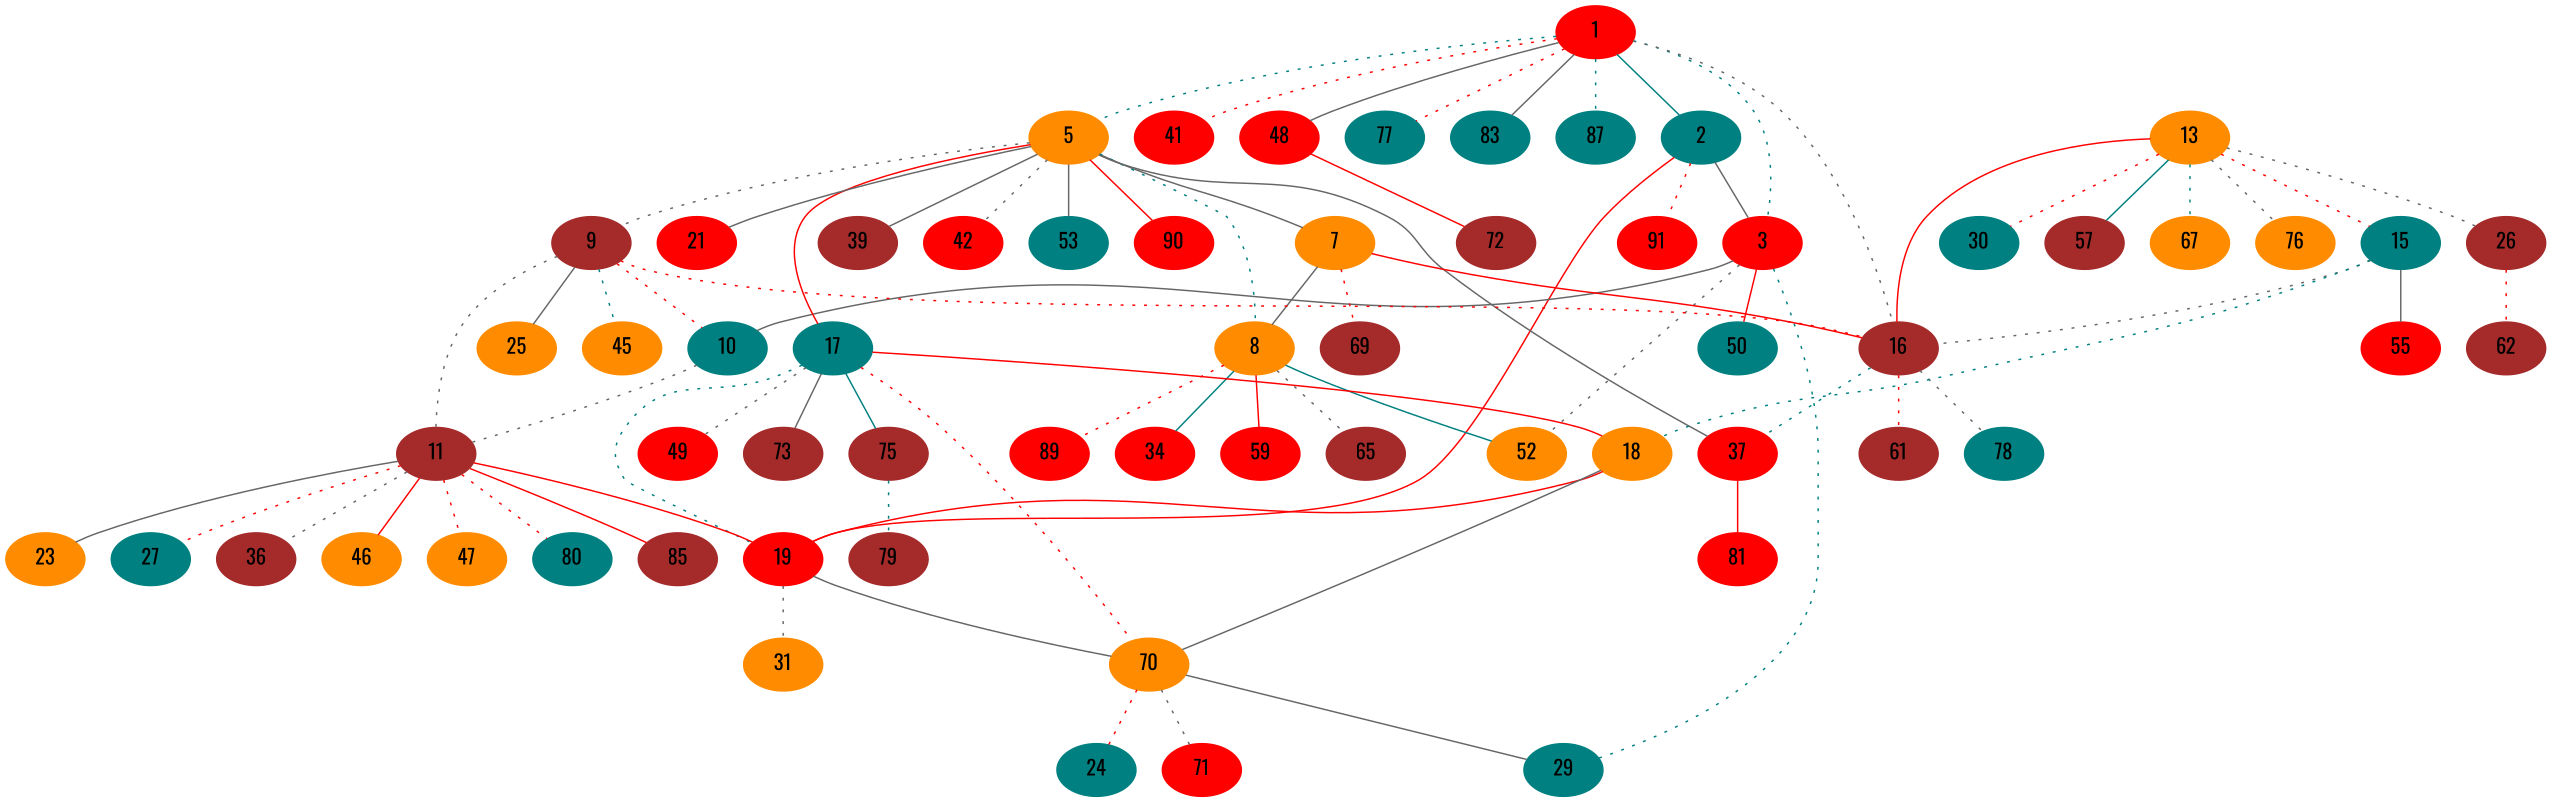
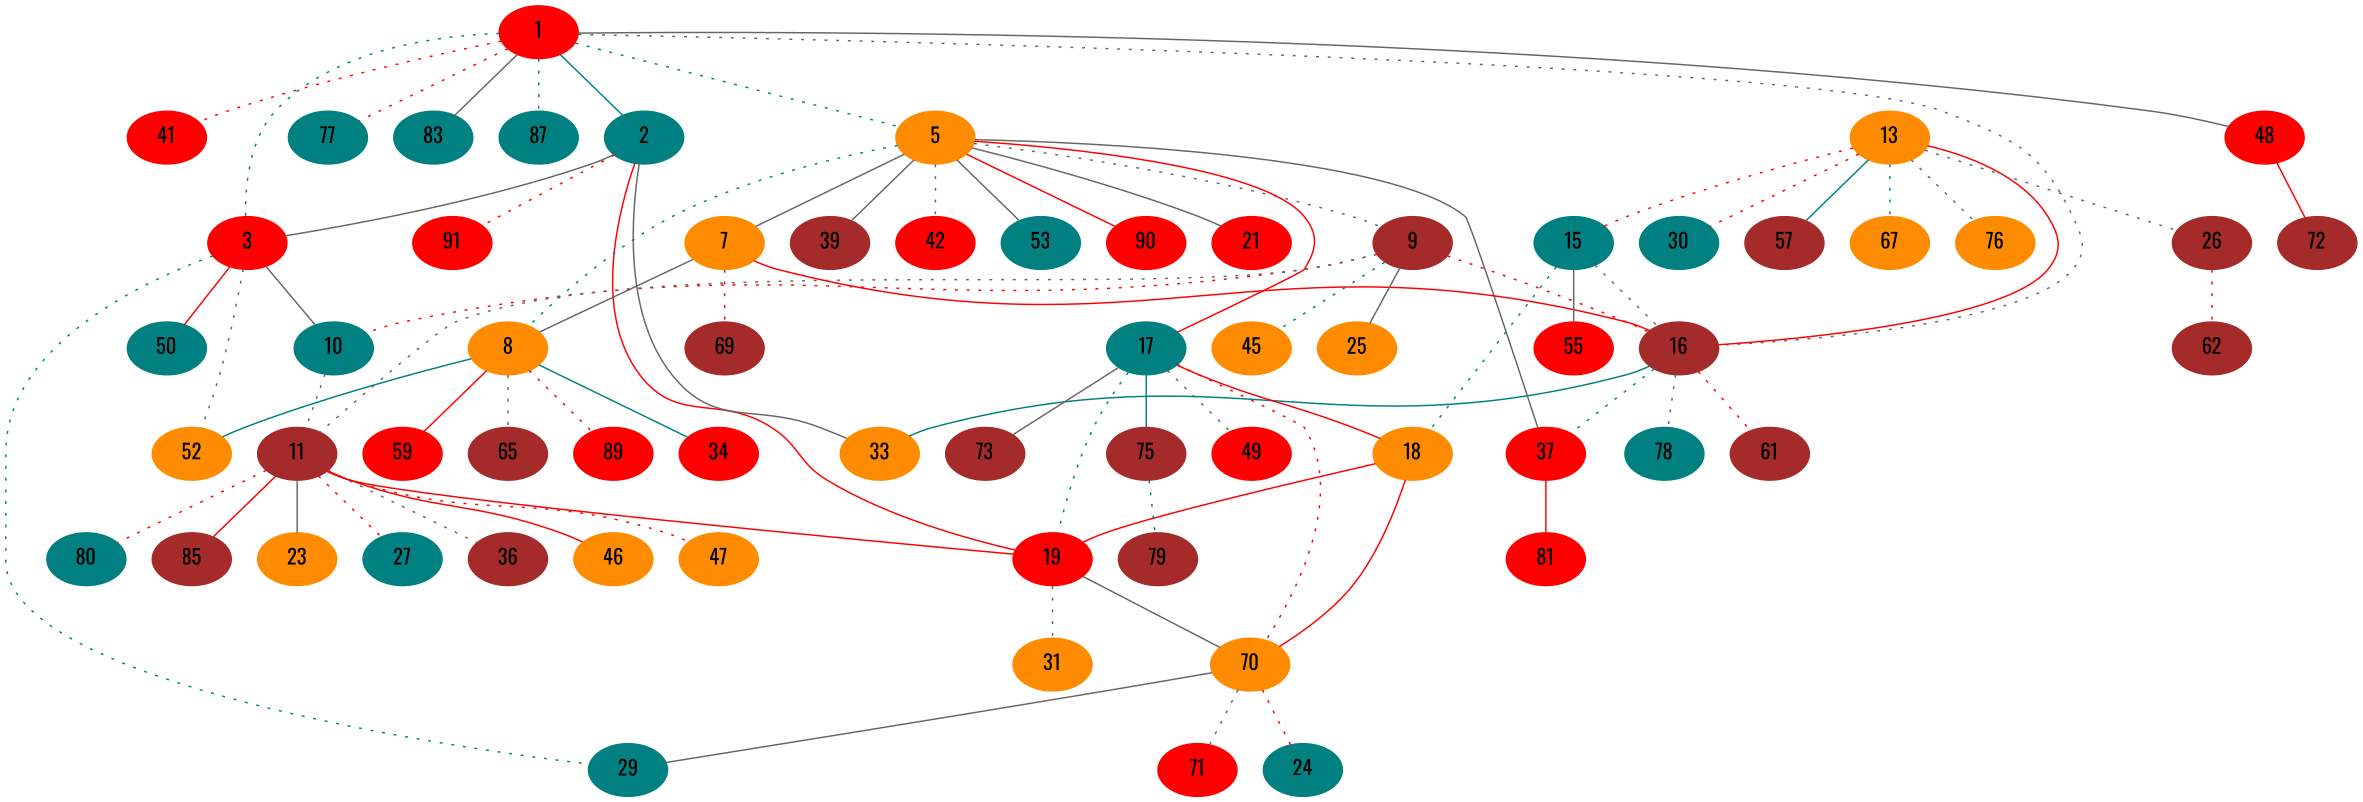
none -> (880, 454)
(1392, 562) -> (1359, 576)
